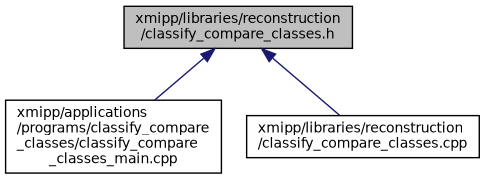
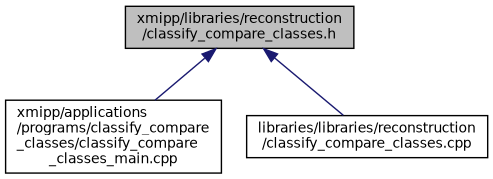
(363, 137) -> (367, 137)
